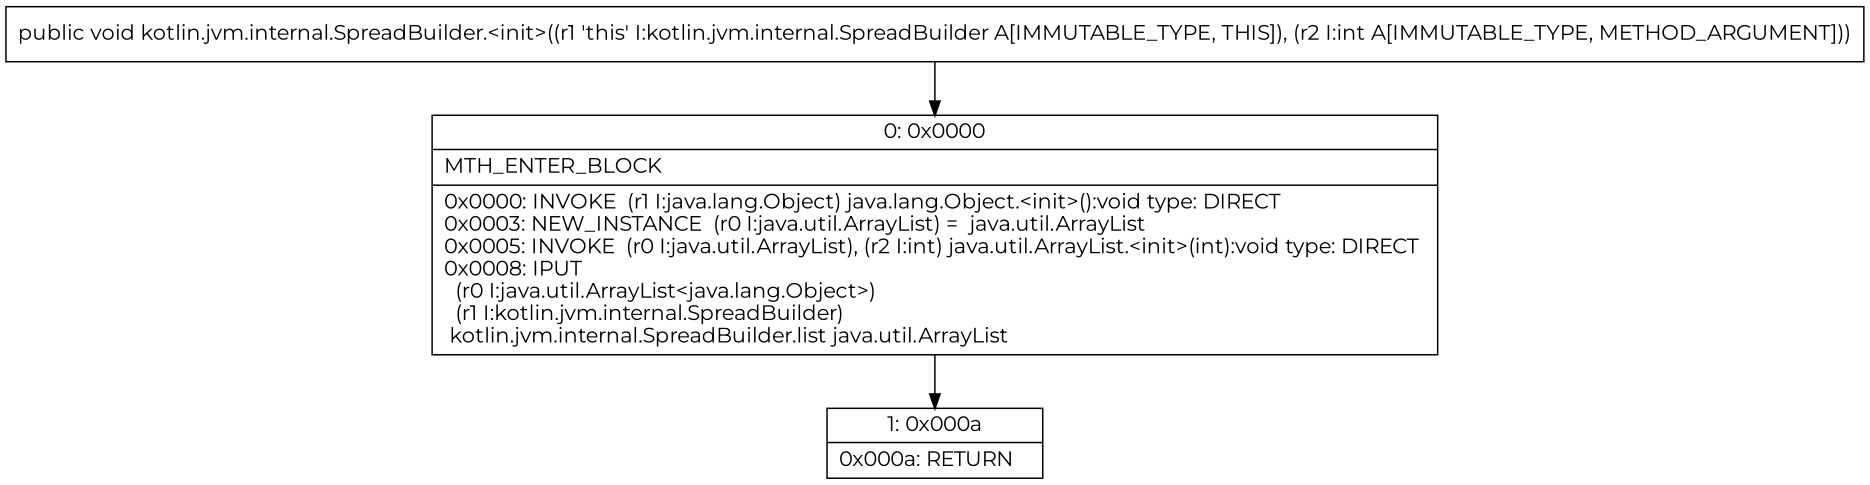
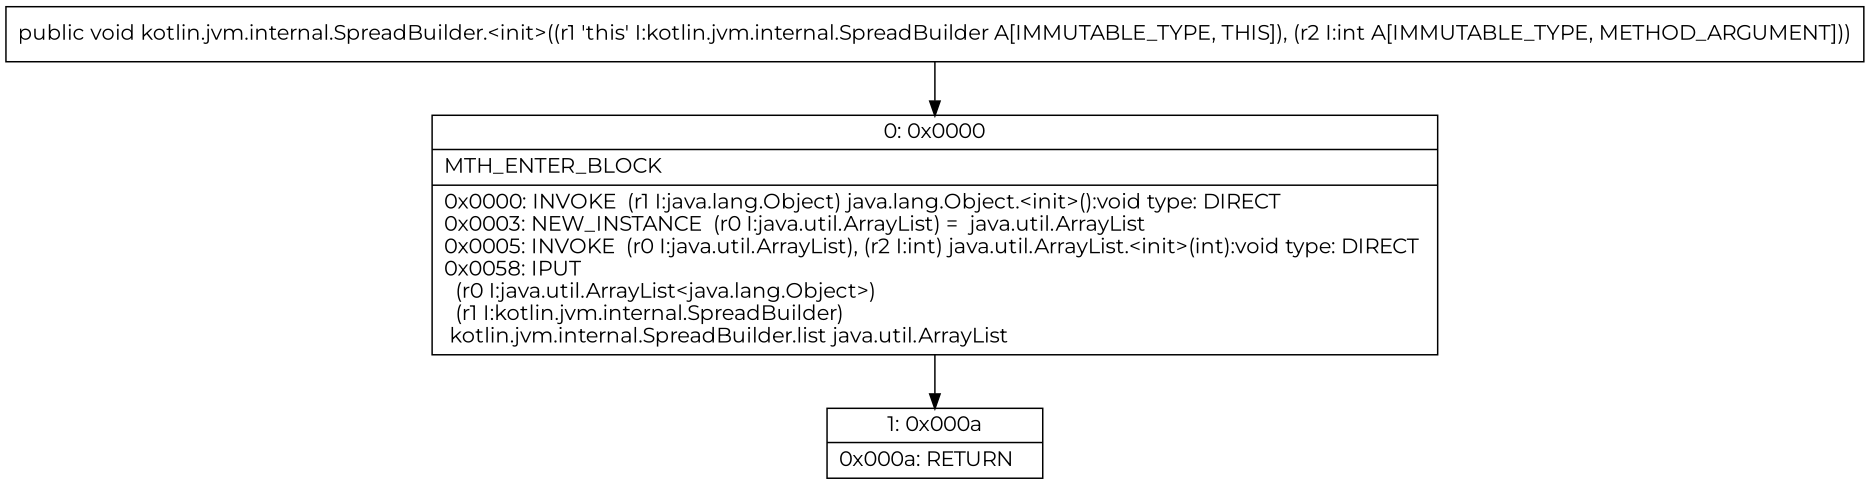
(519, 269) -> (518, 269)
